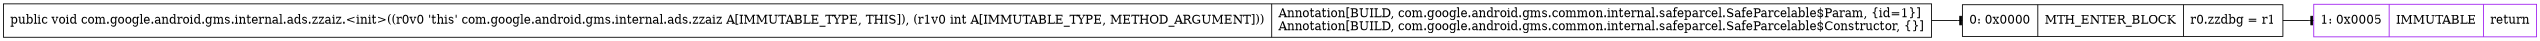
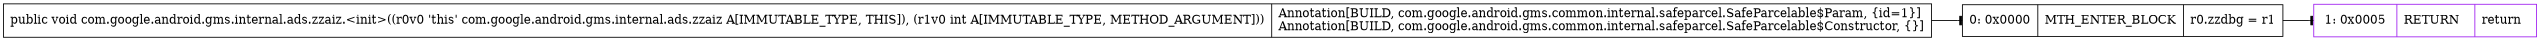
(2436, 20) -> (2432, 20)
